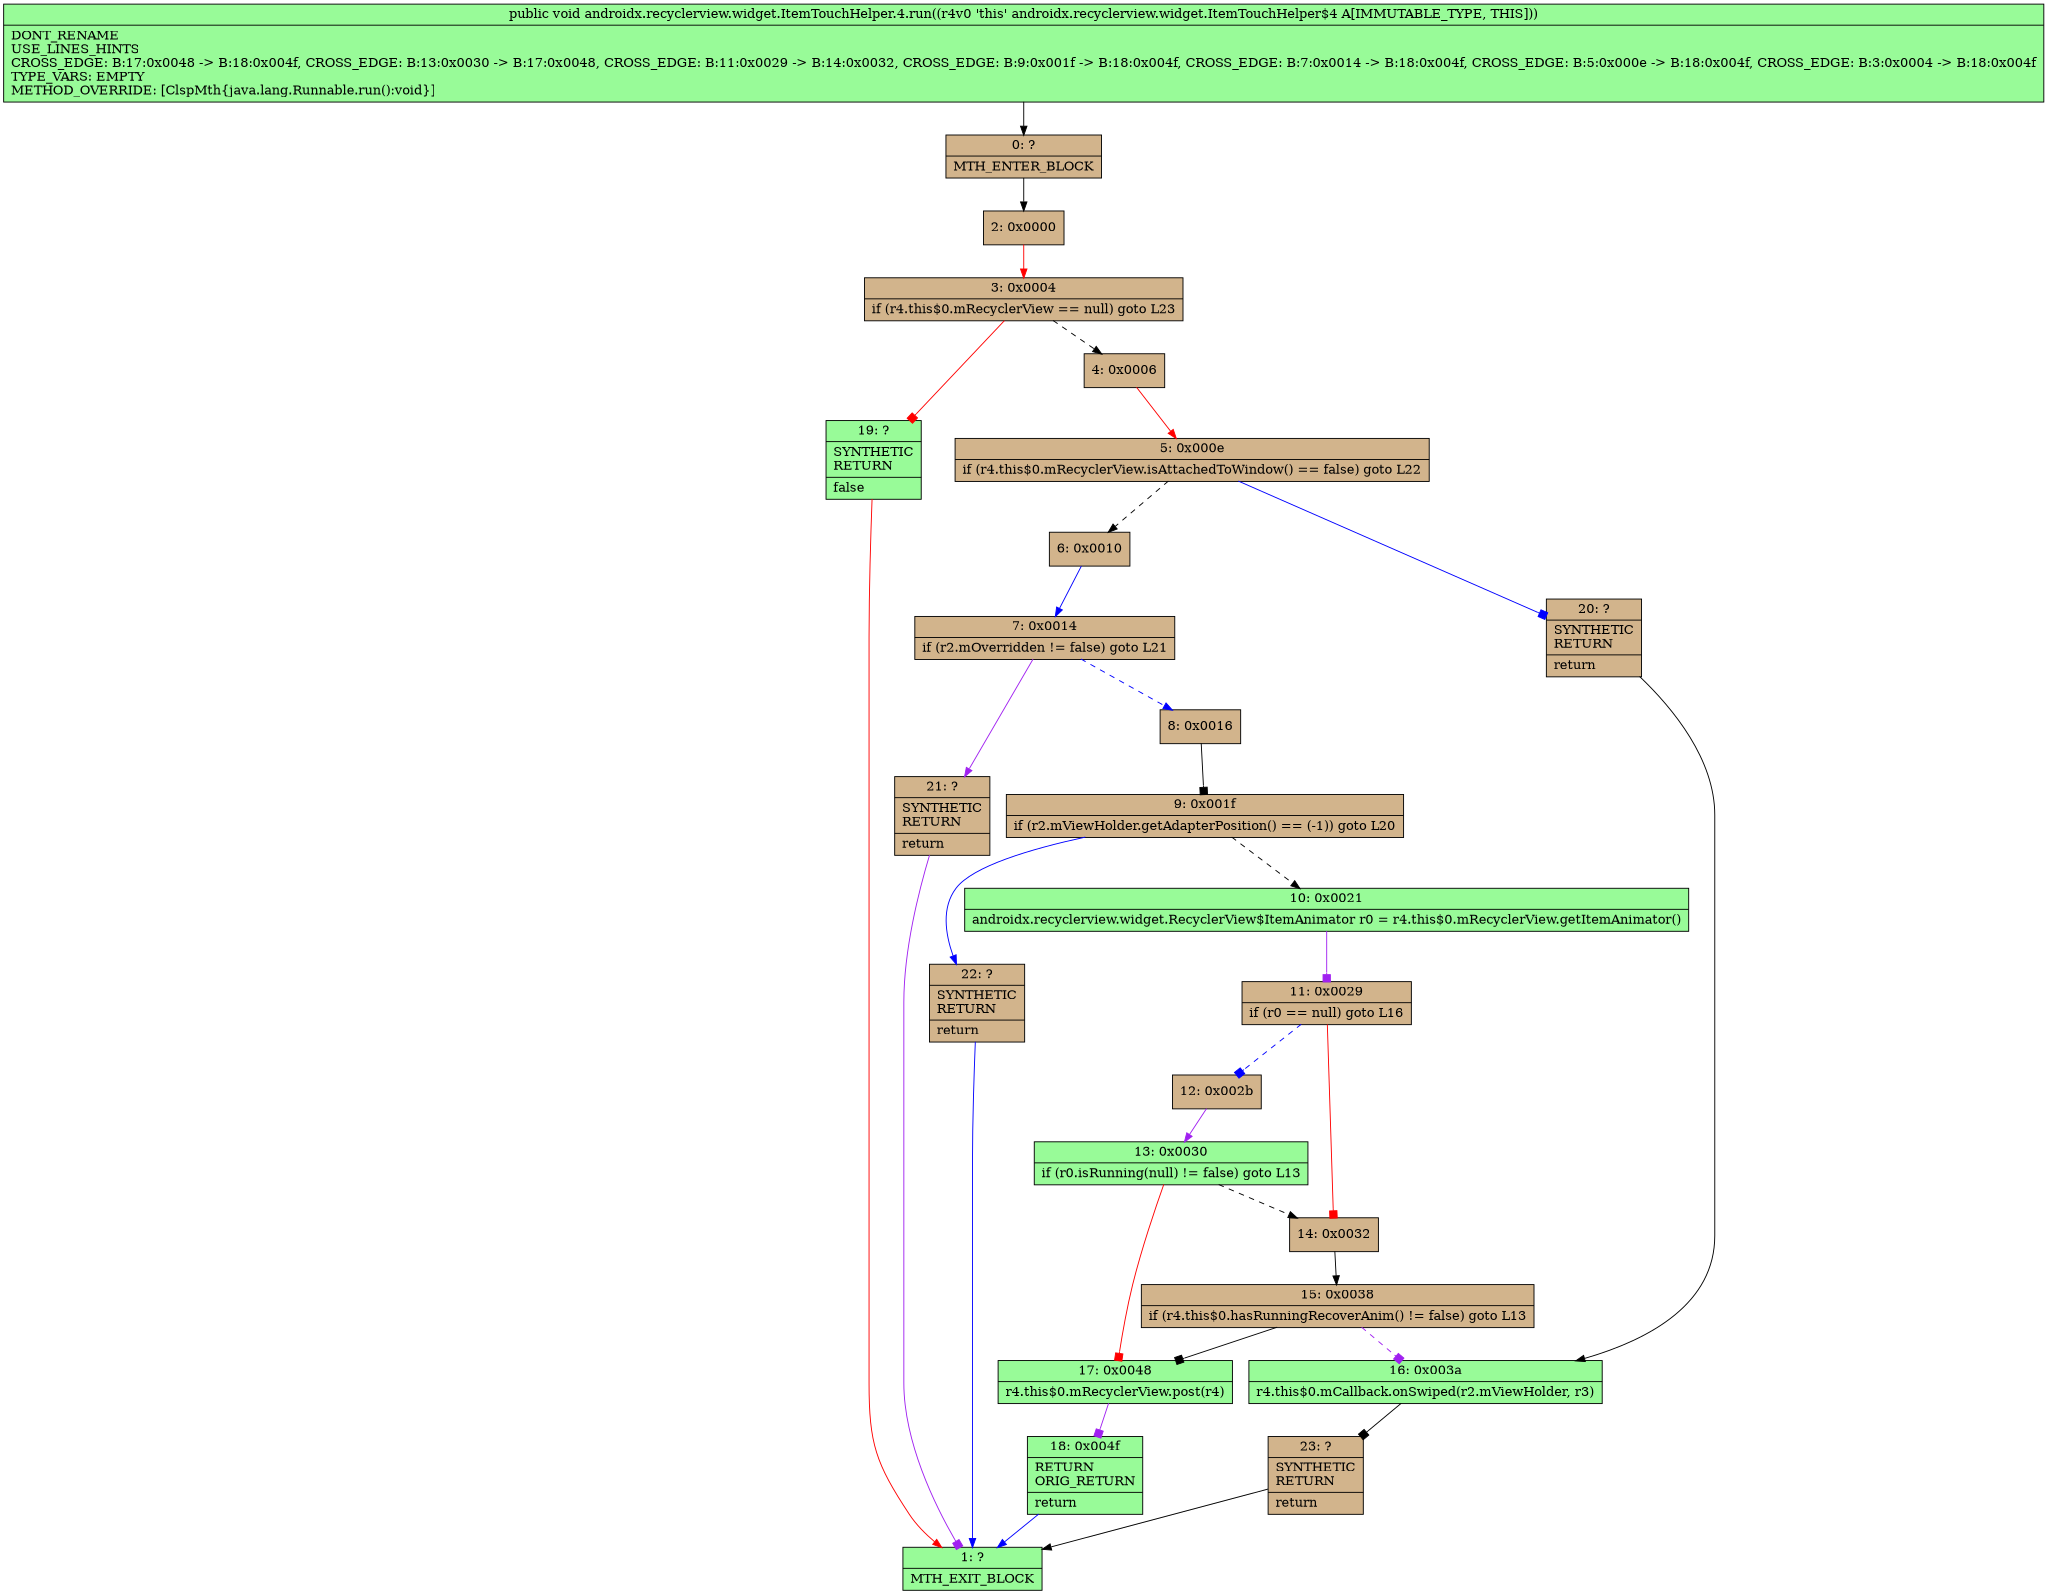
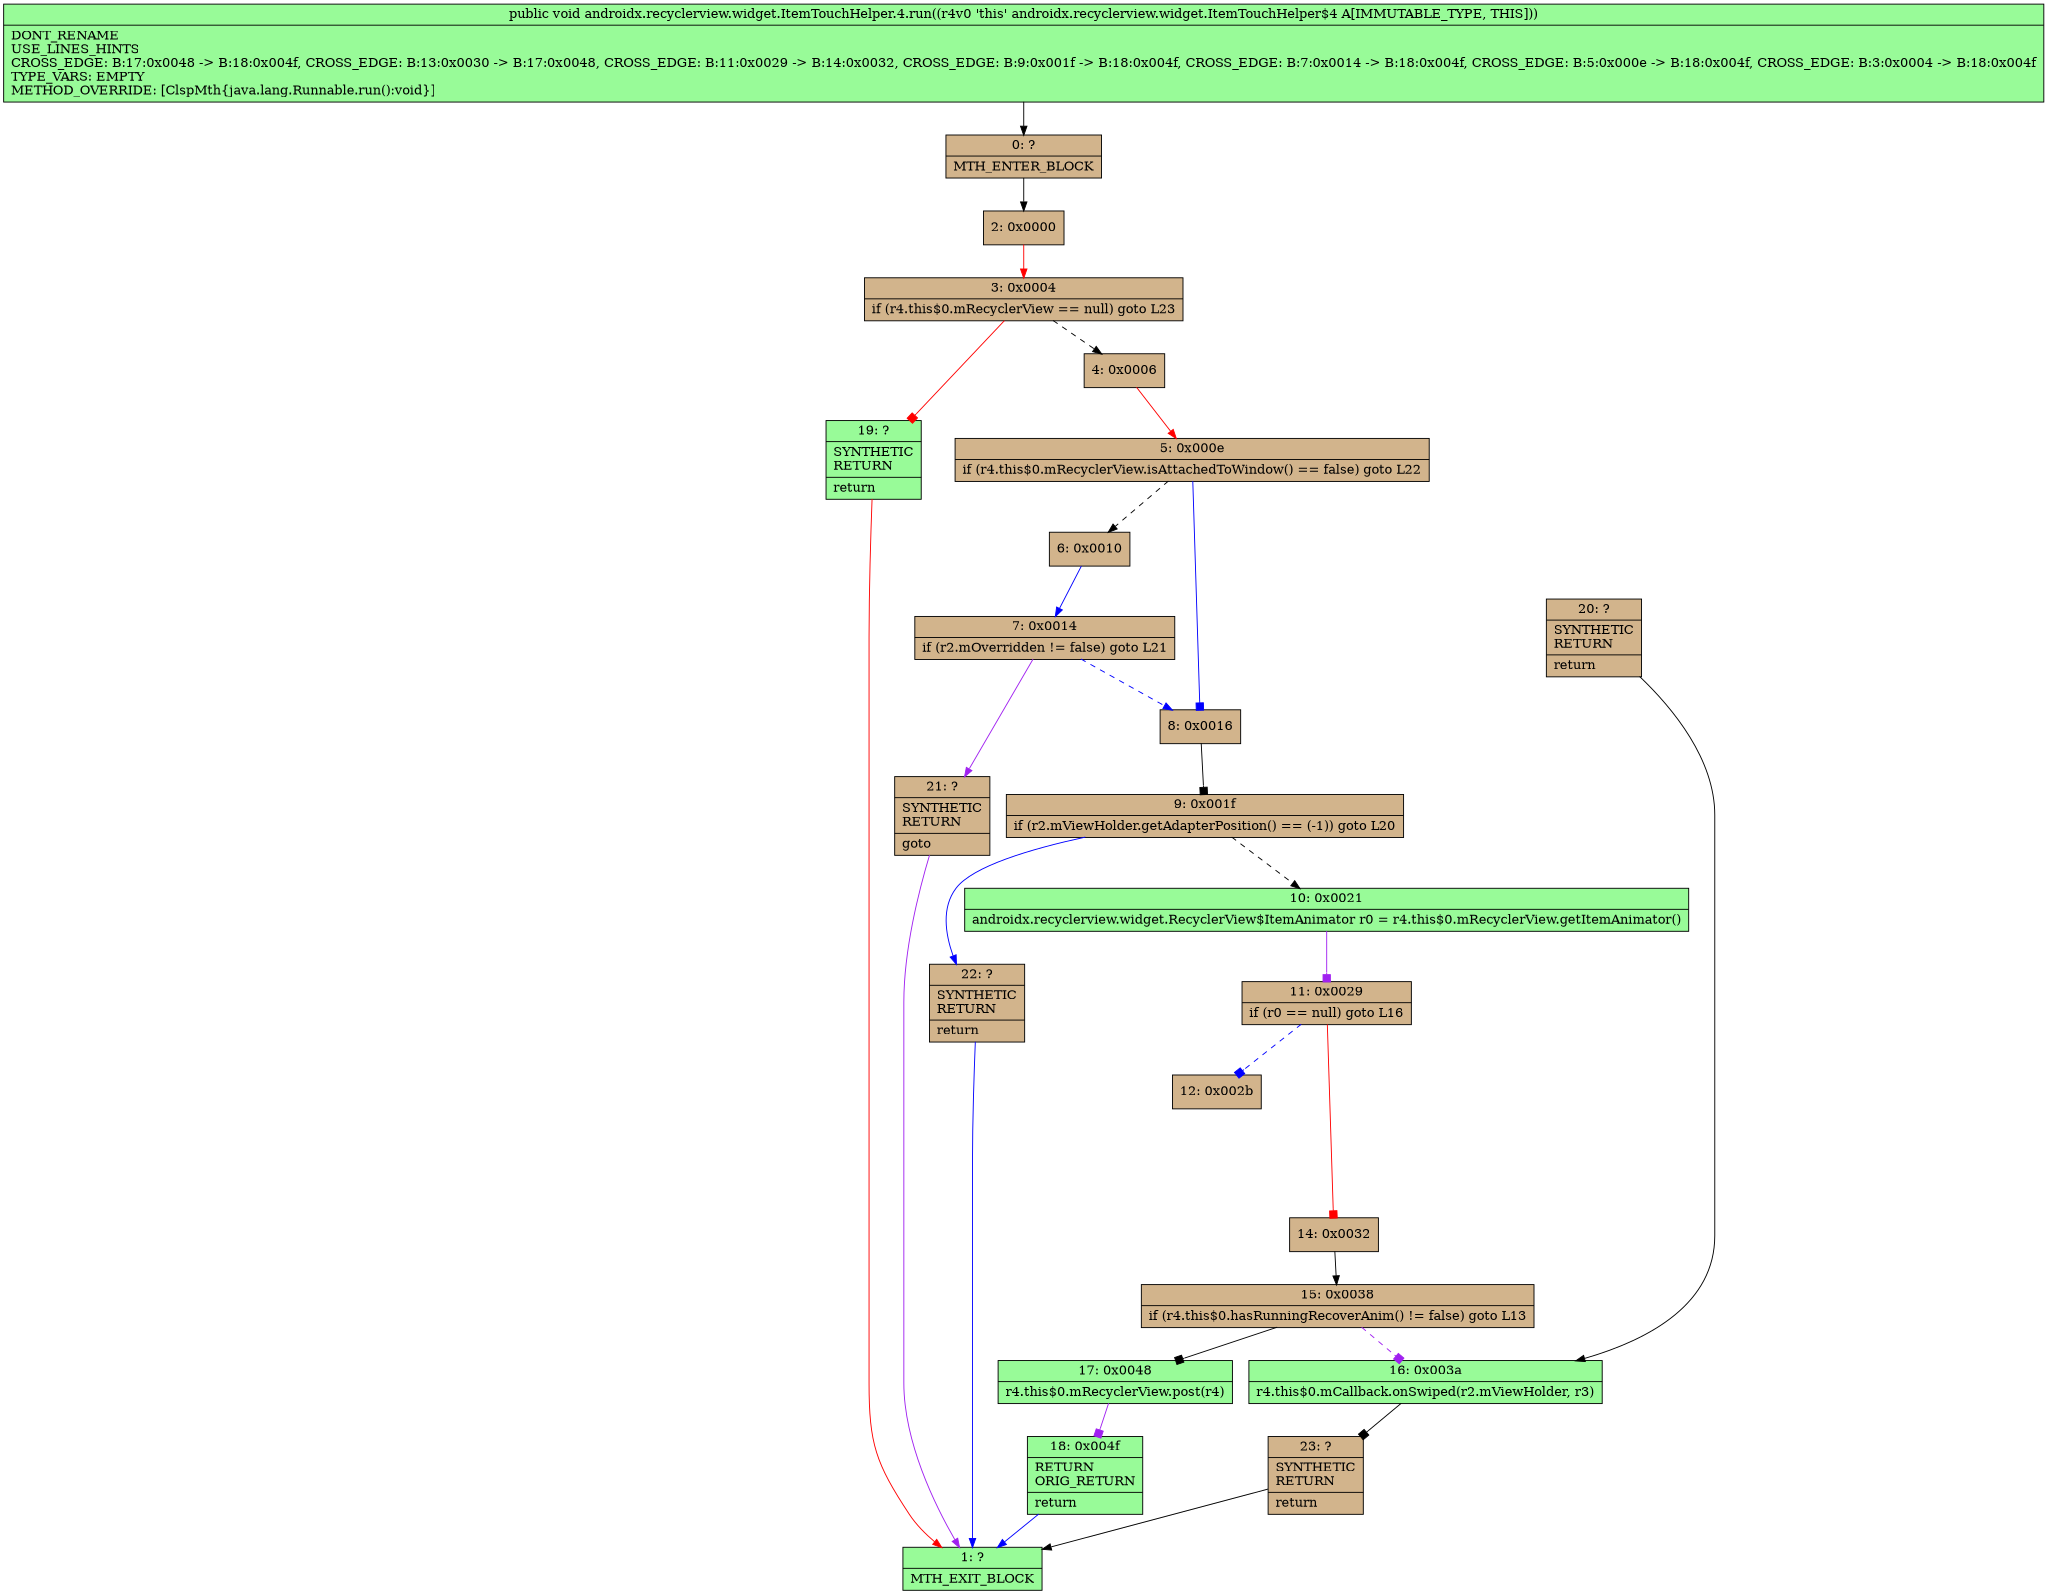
(849, 488) -> (854, 488)
(1388, 547) -> (1196, 591)
(923, 844) -> (917, 844)
(1171, 1163) -> none
(904, 1201) -> (904, 1201)
